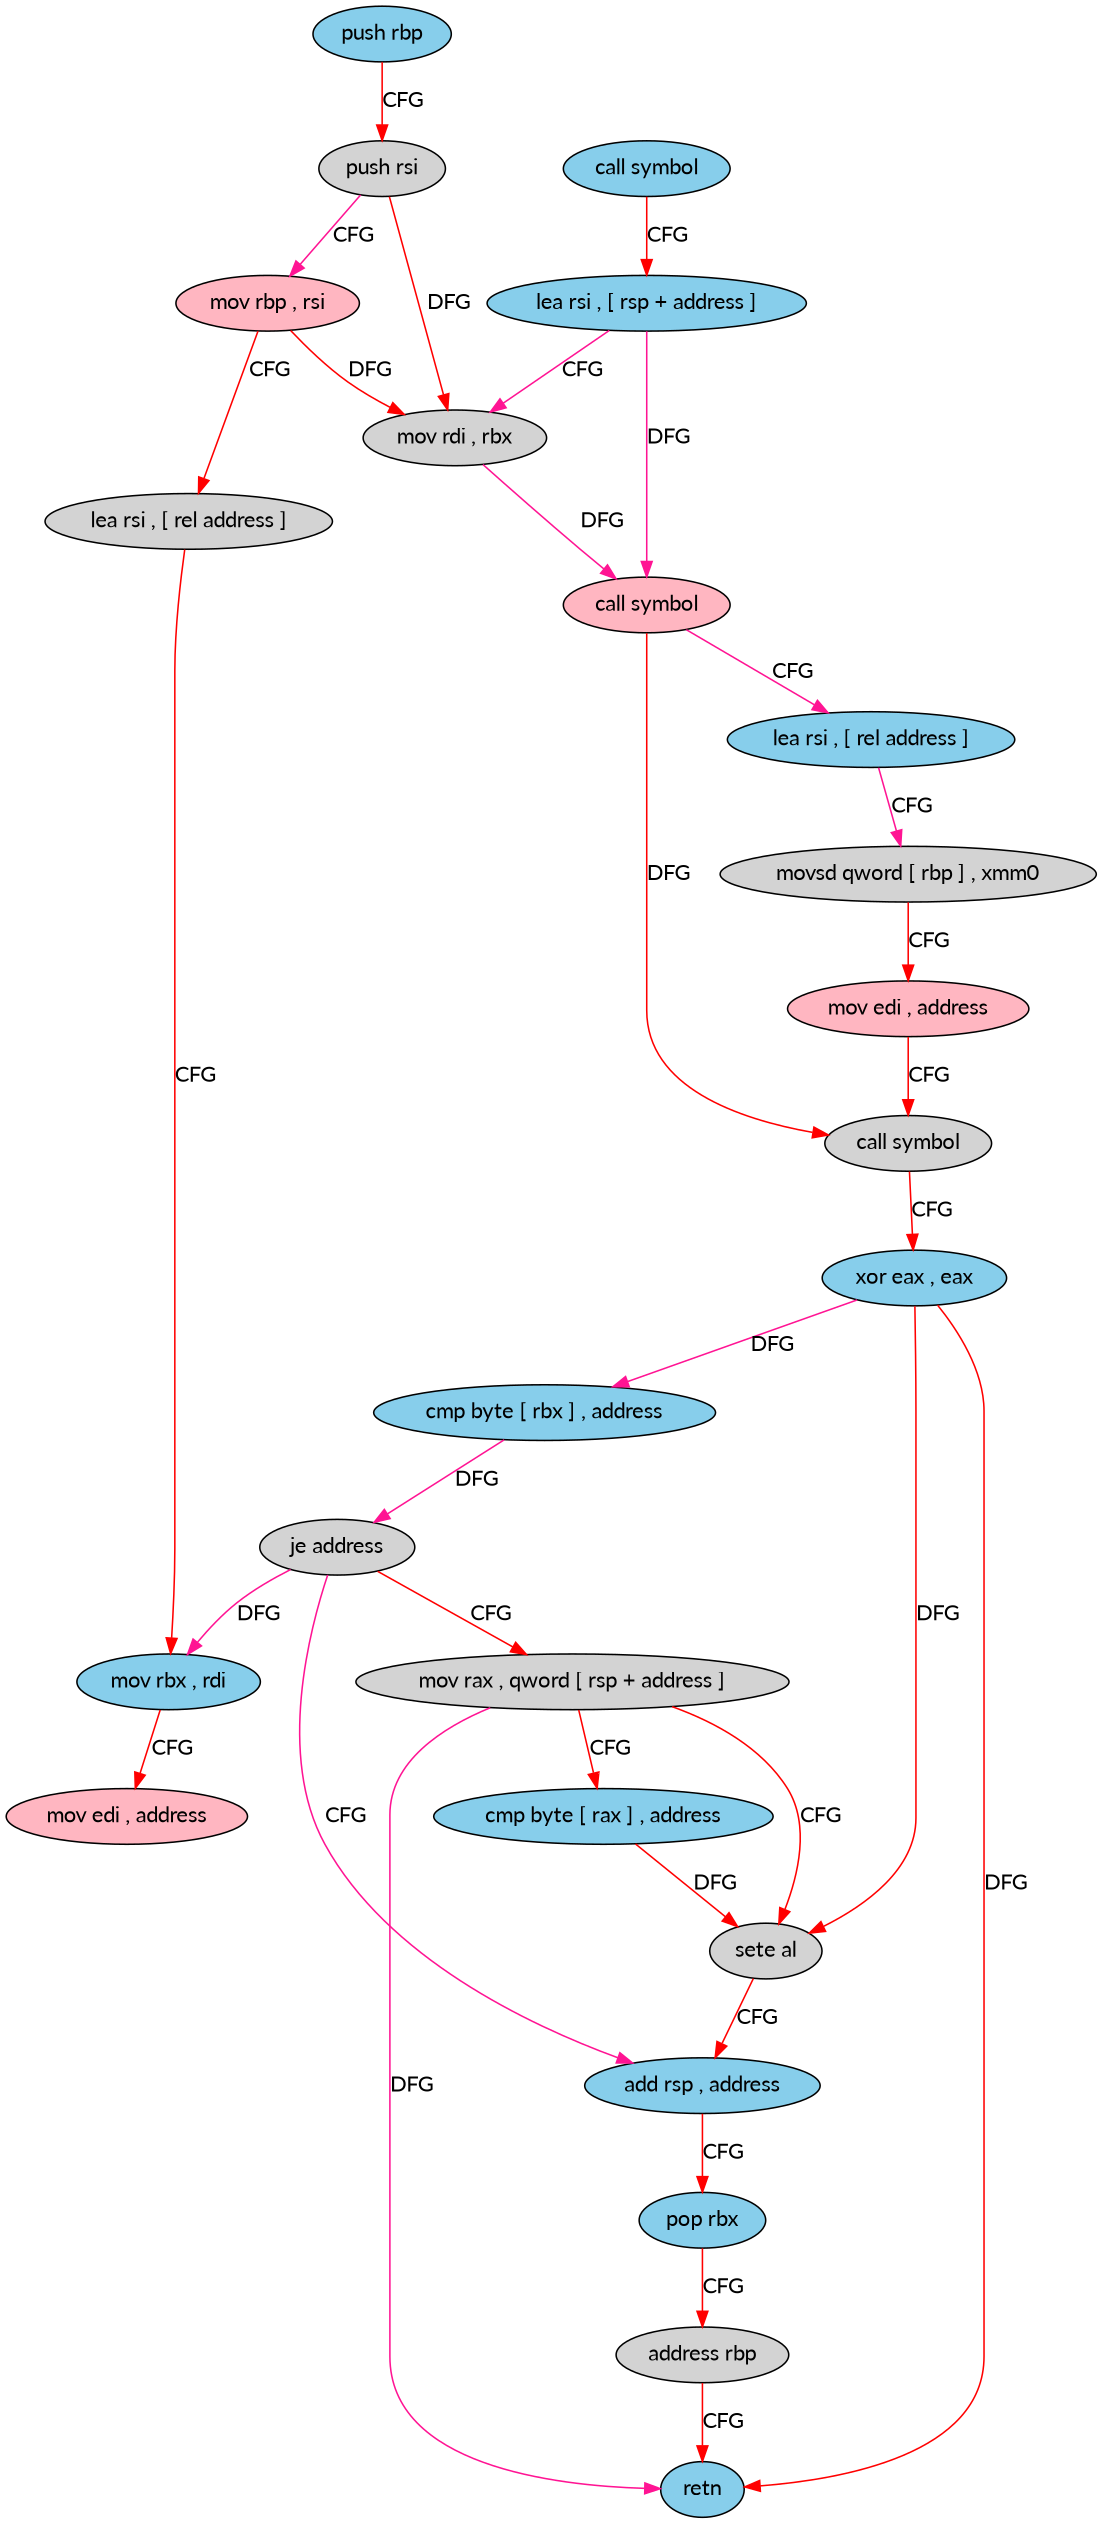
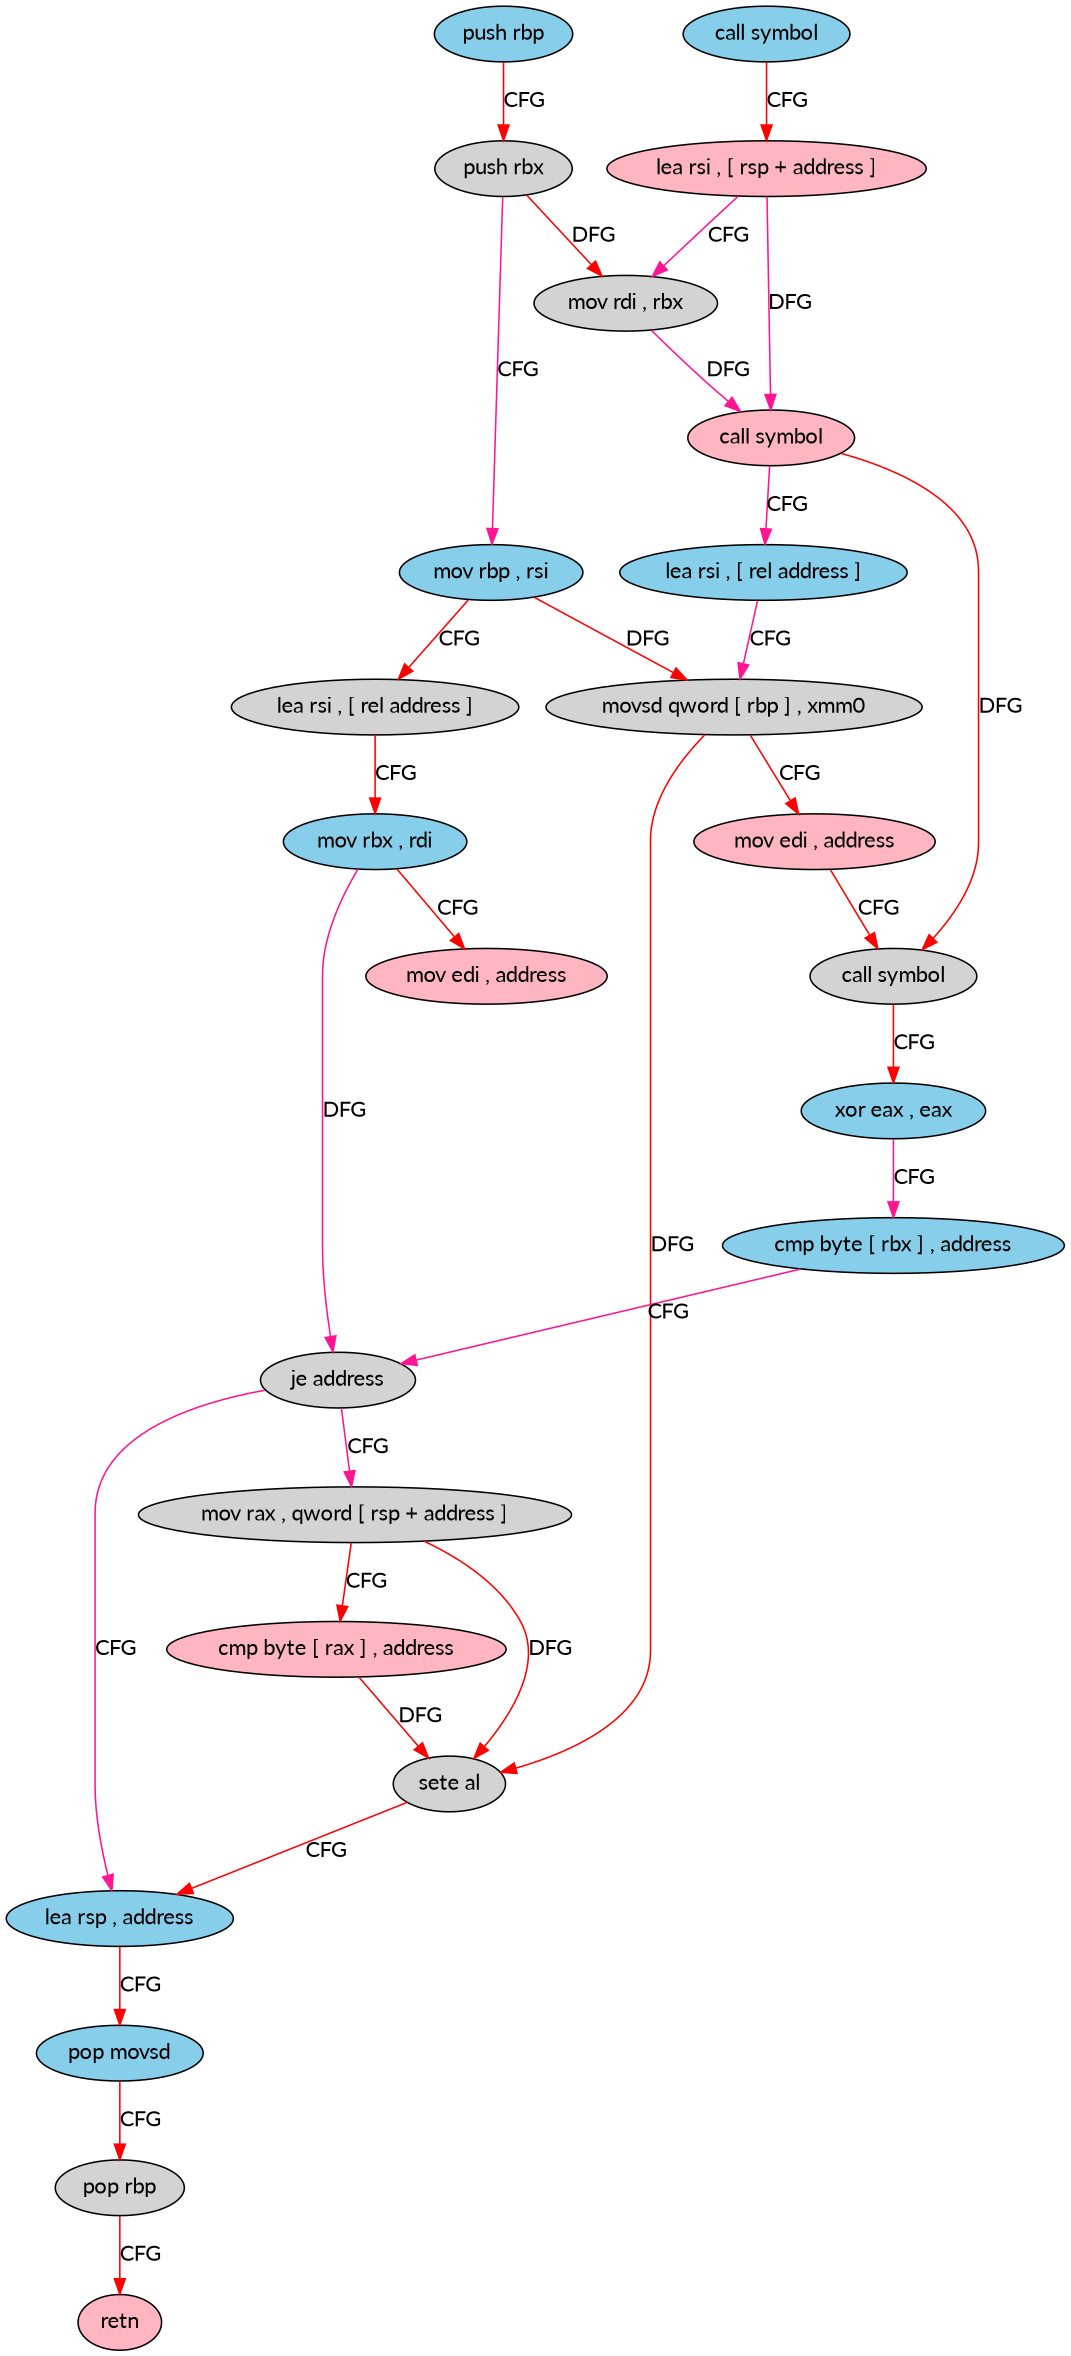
(382, 169) -> (504, 169)
(268, 303) -> (491, 572)
(647, 303) -> (767, 169)
(337, 374) -> (603, 635)
(773, 1345) -> (915, 1178)
(477, 1480) -> (669, 1313)
(240, 1600) -> (323, 1099)
(445, 1609) -> (345, 1440)
(916, 1637) -> (651, 1280)
(603, 1816) -> (336, 1649)
(822, 1816) -> (551, 1649)
(984, 1966) -> none
(702, 2086) -> (120, 1919)
(390, 2165) -> none
(702, 2220) -> (120, 2053)
(702, 2355) -> (120, 2188)
(702, 2489) -> (120, 2322)
